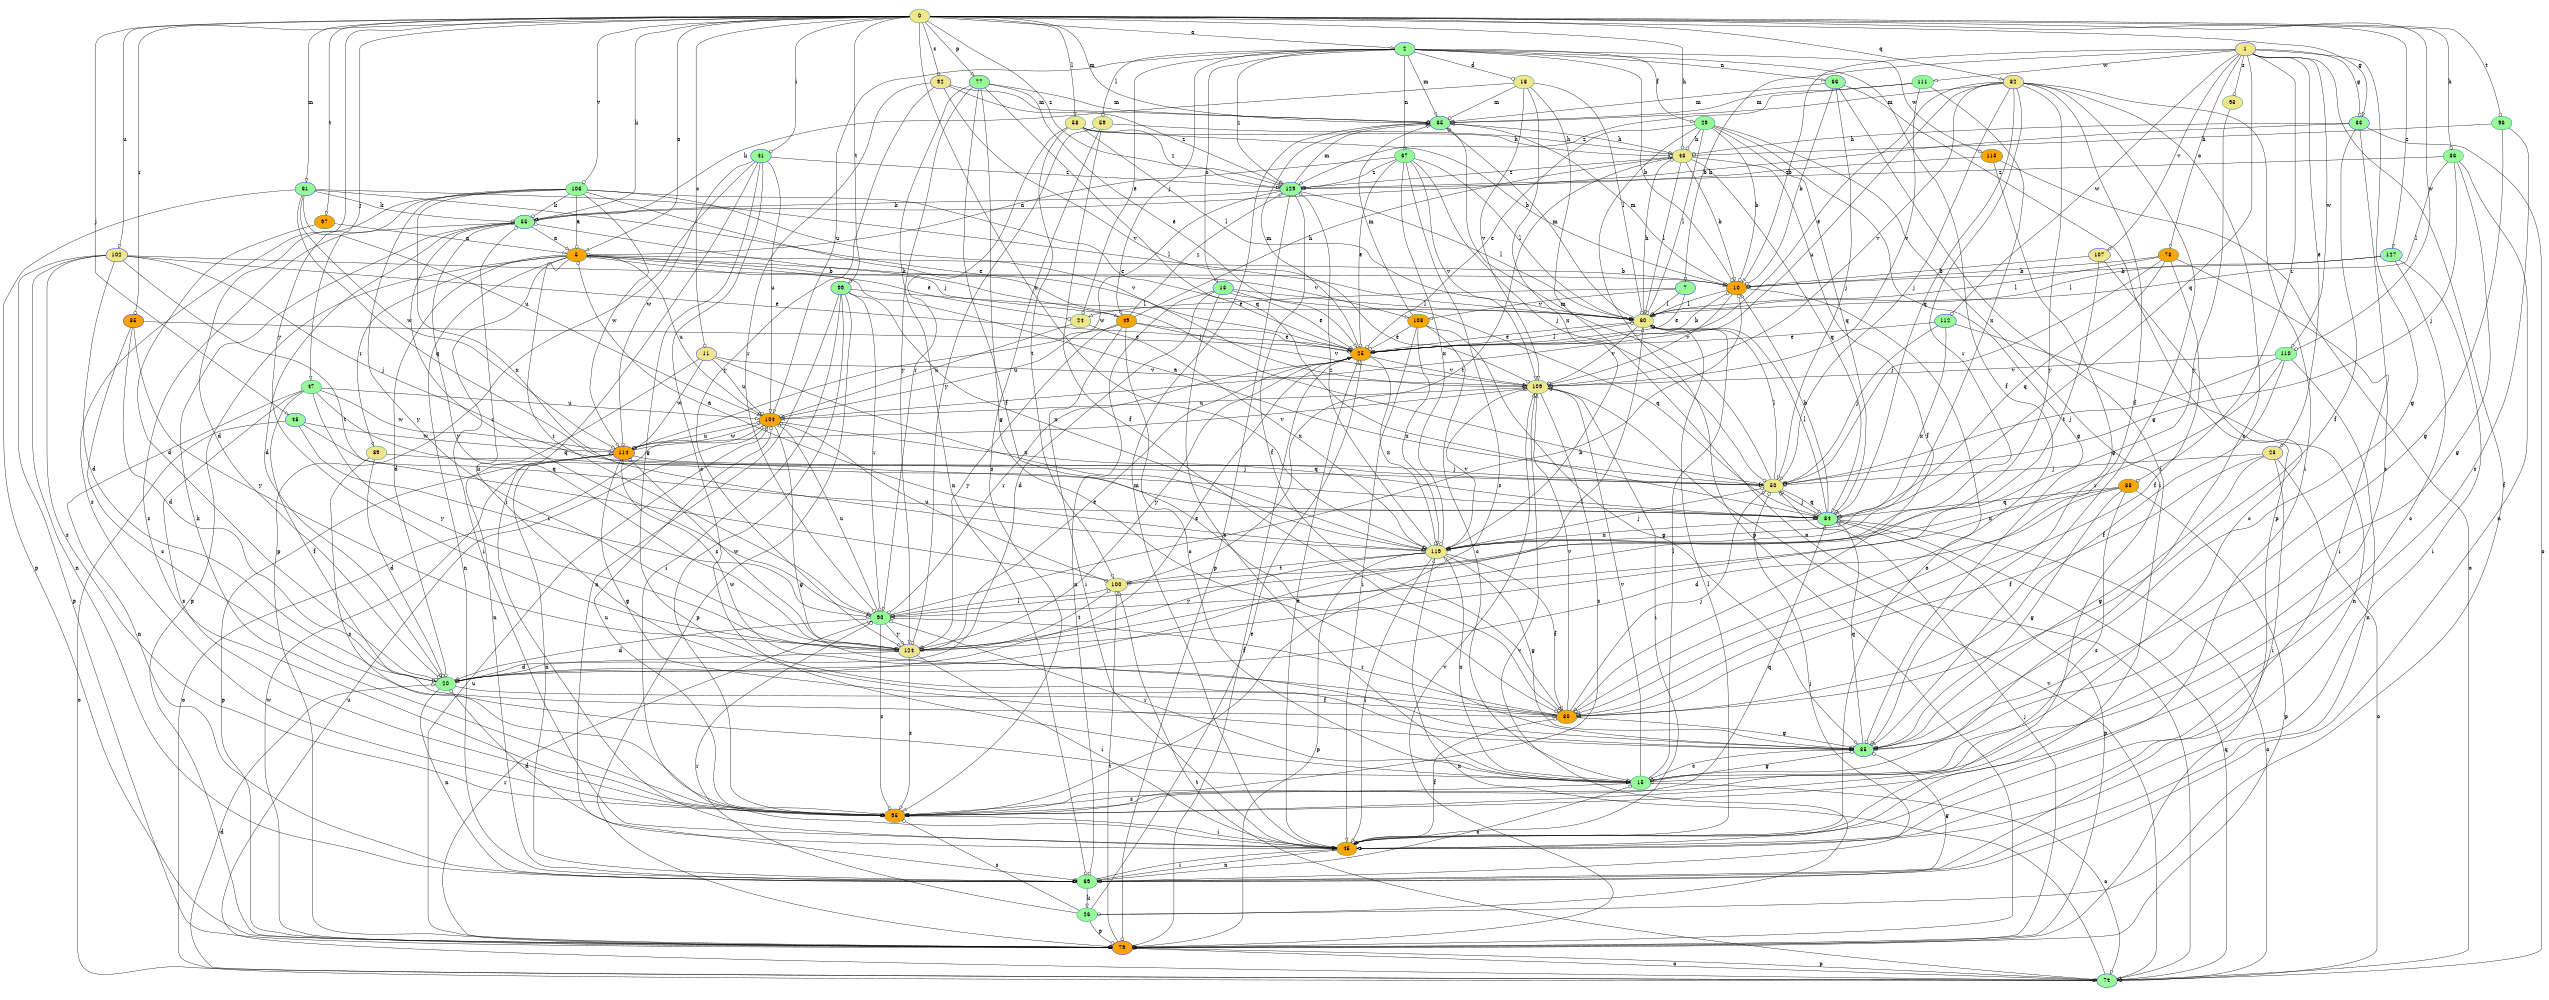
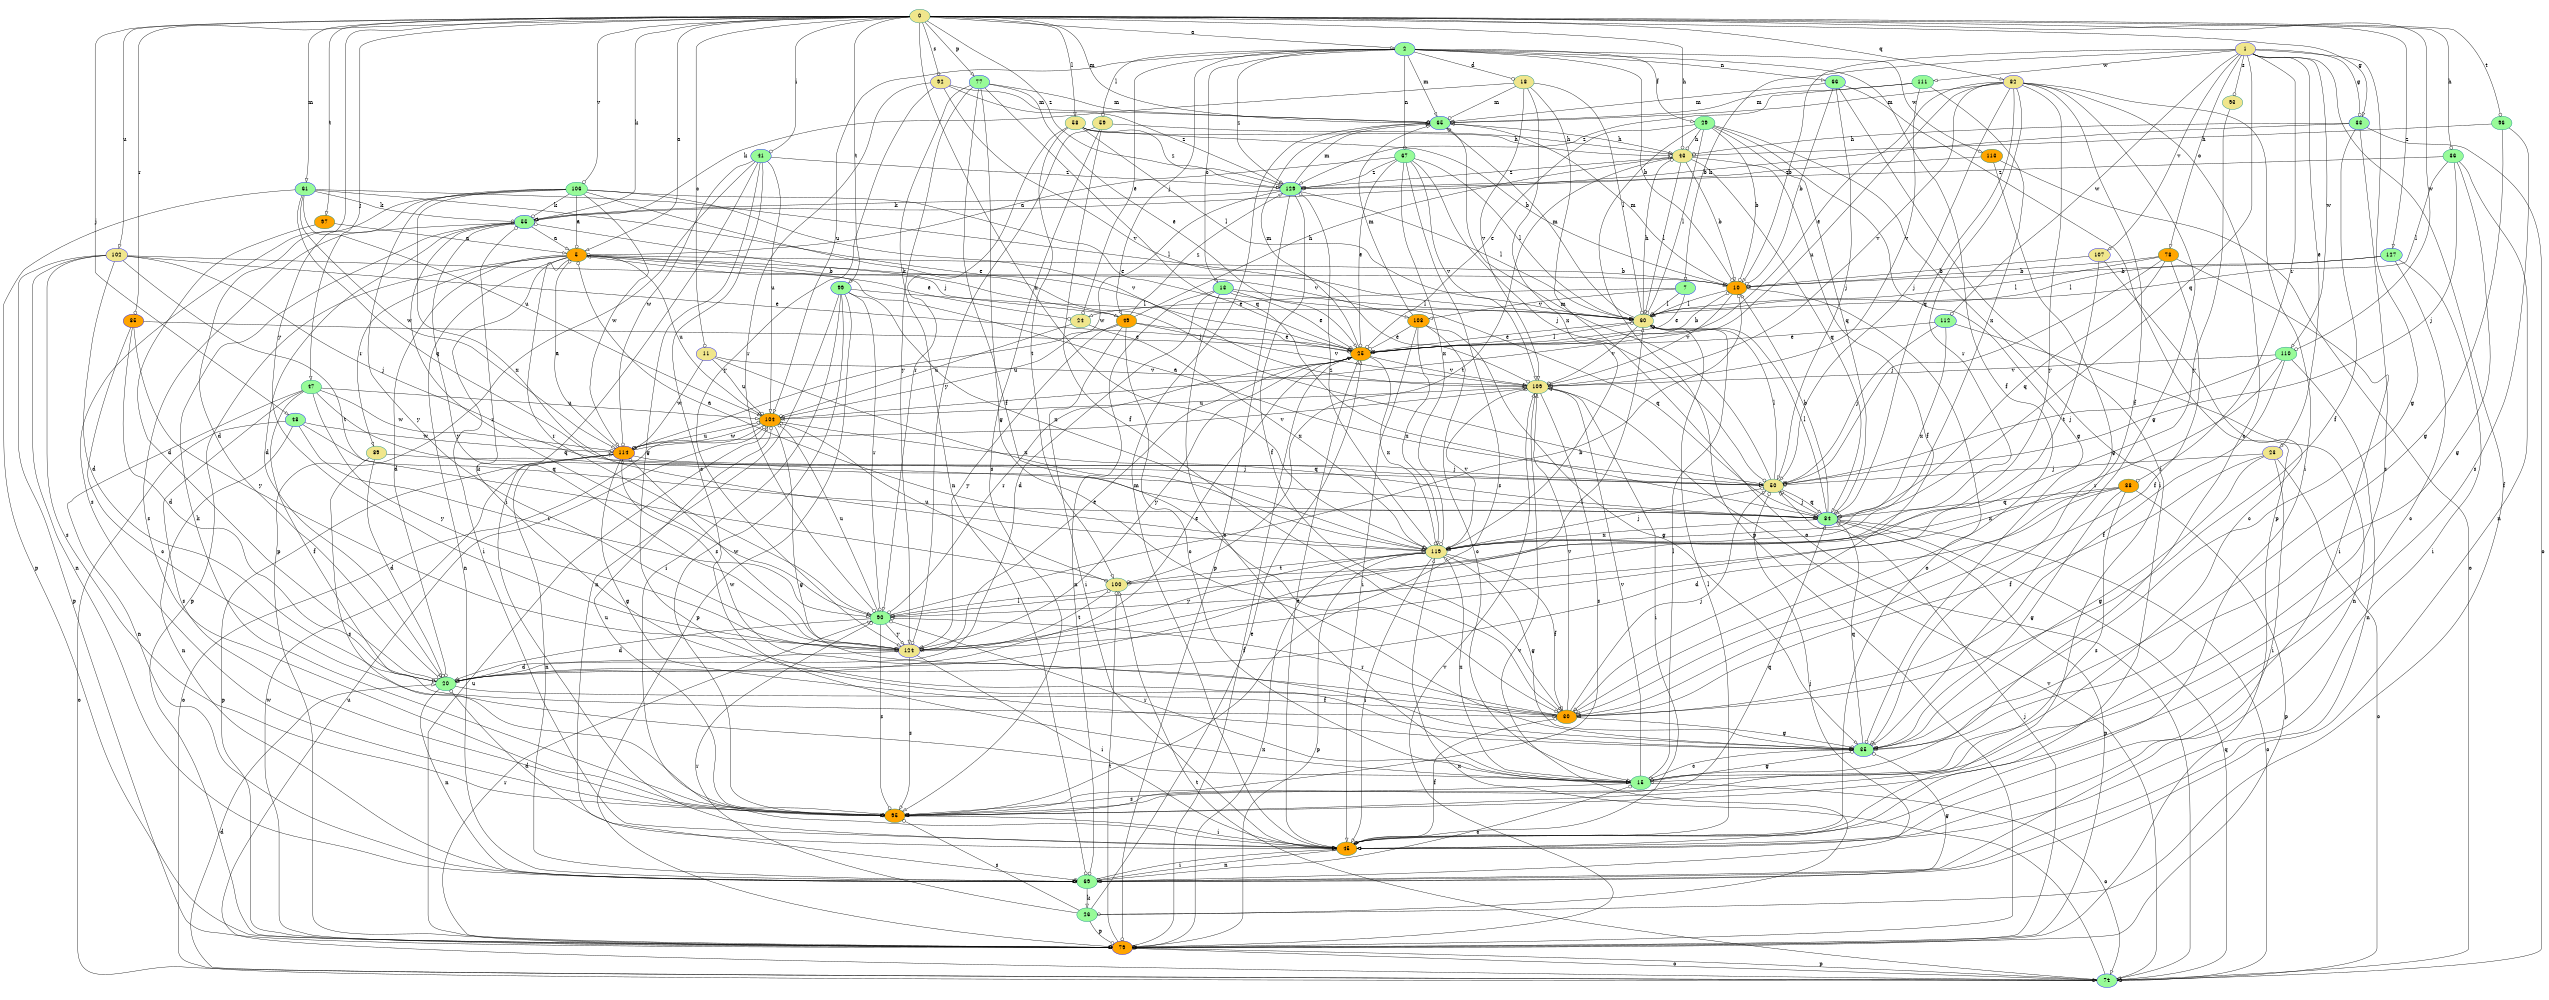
none -> (555, 366)
none -> (1264, 738)
(515, 809) -> (420, 841)
(1613, 964) -> (1613, 964)
